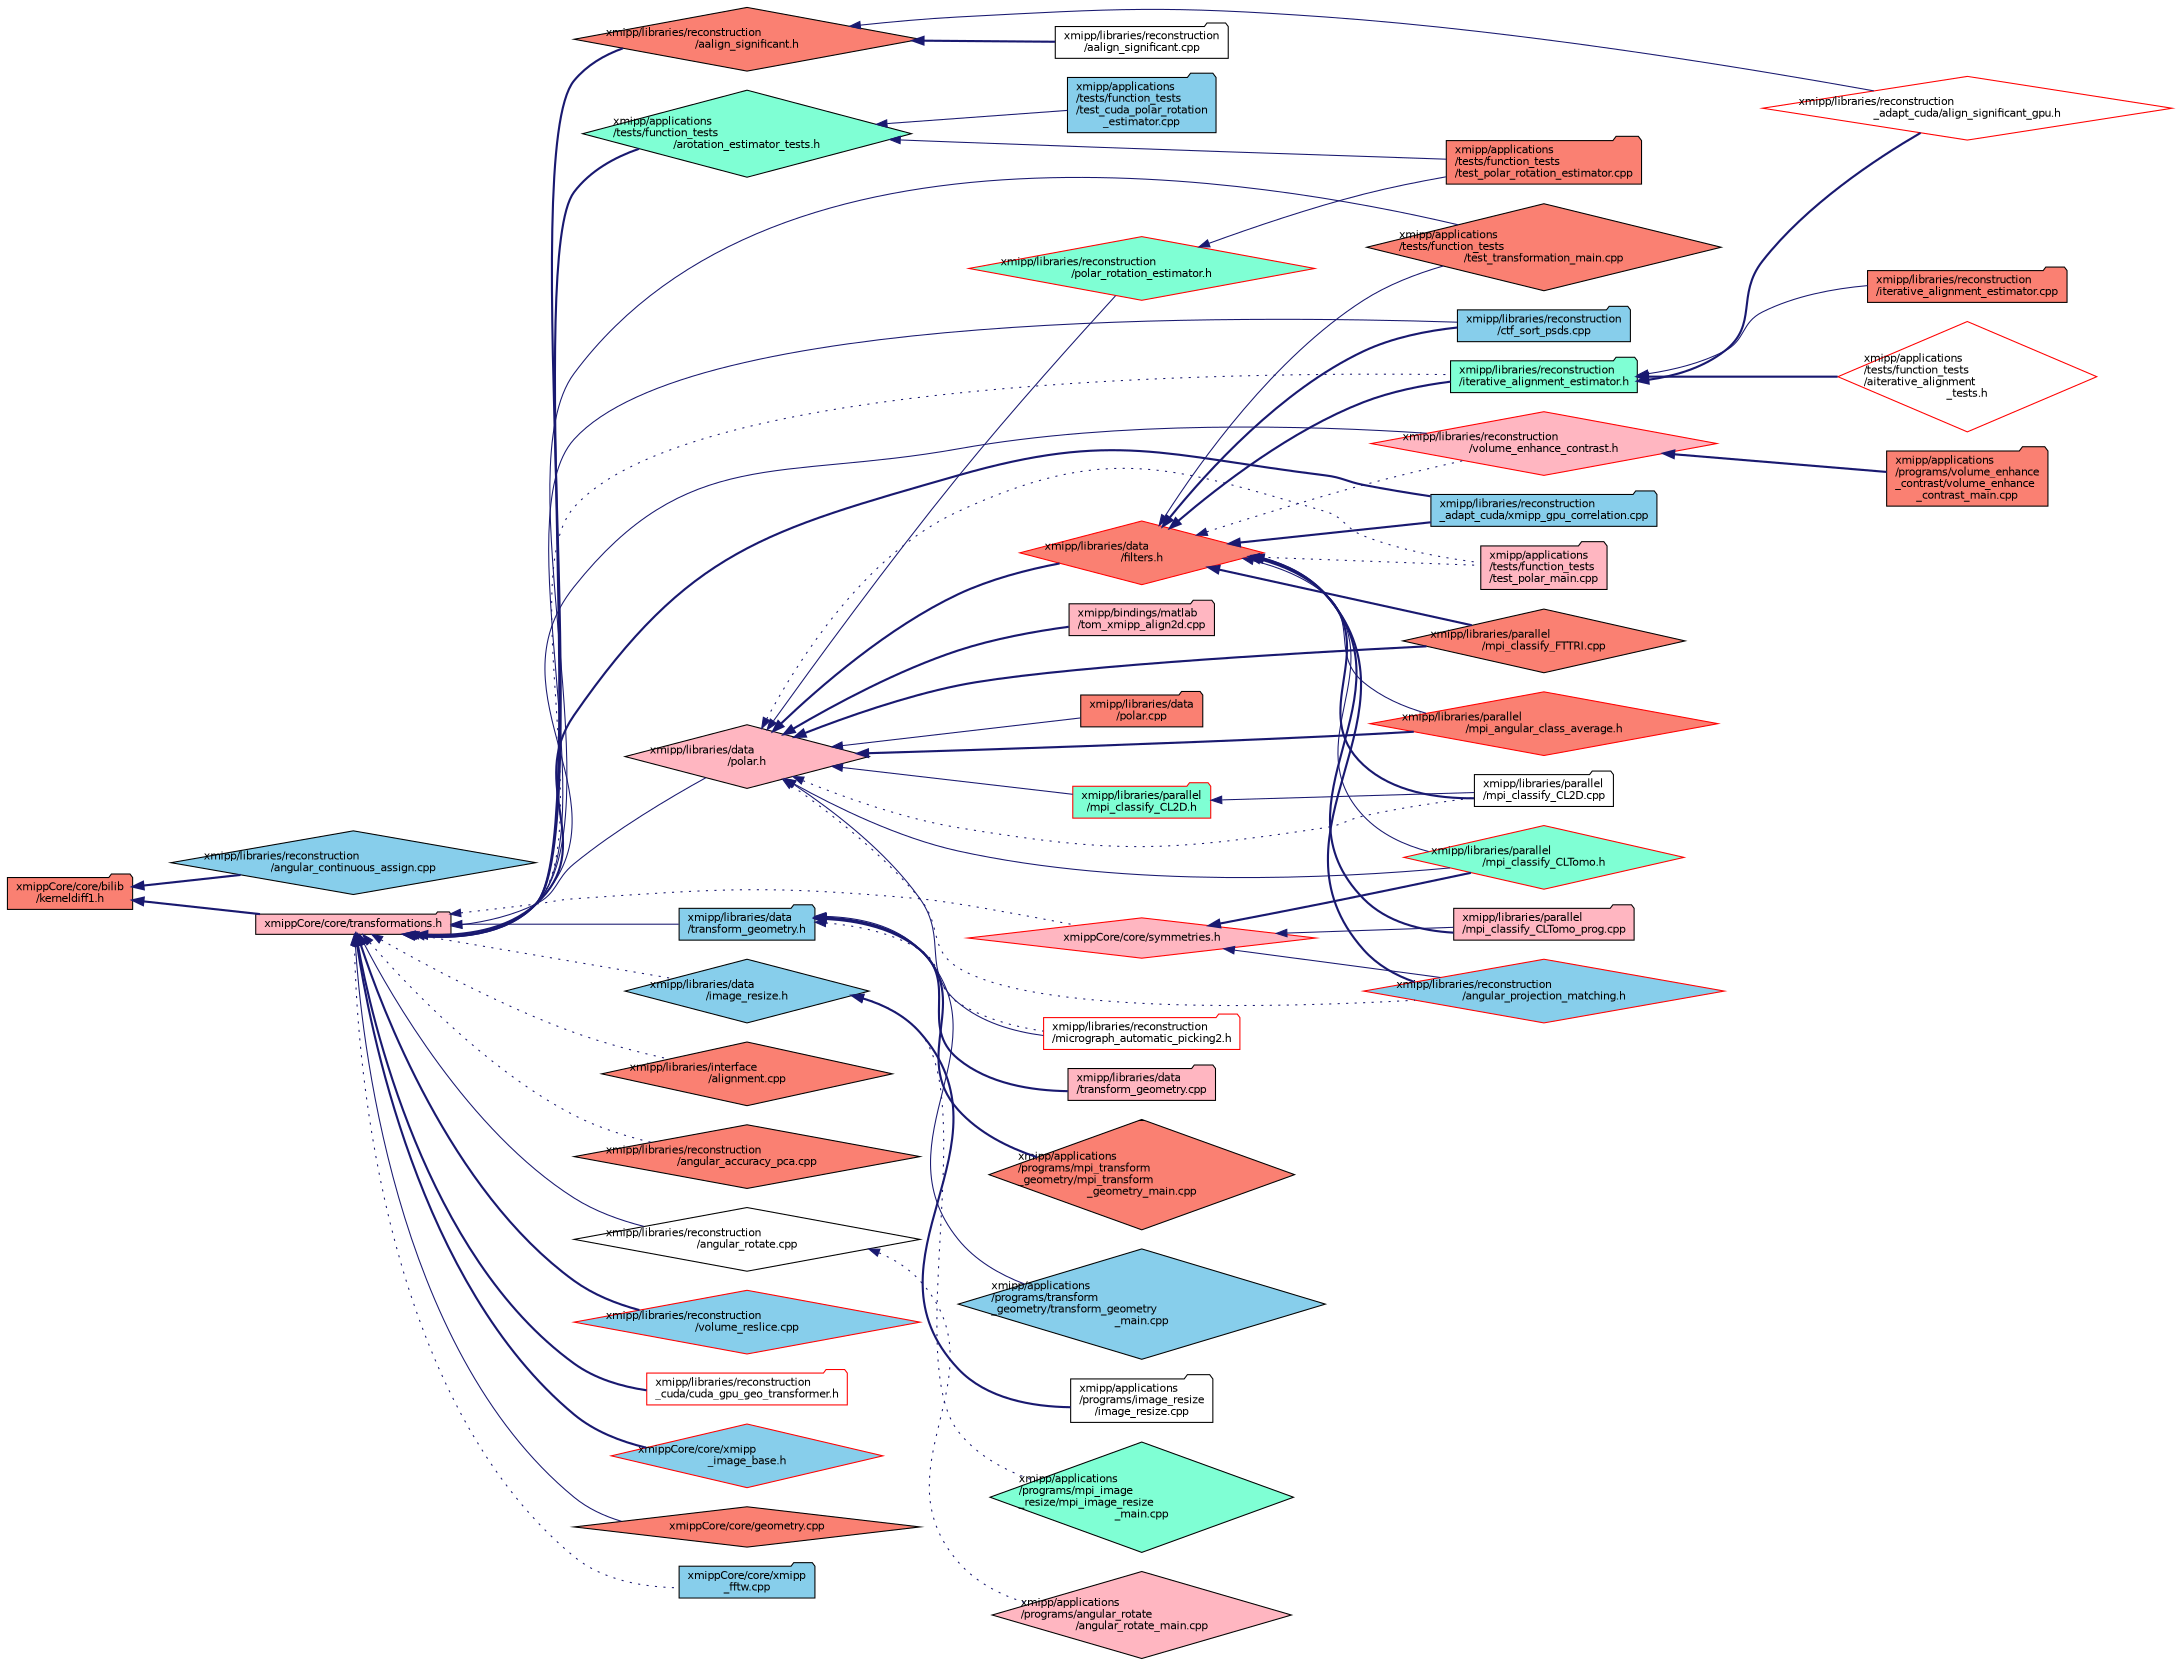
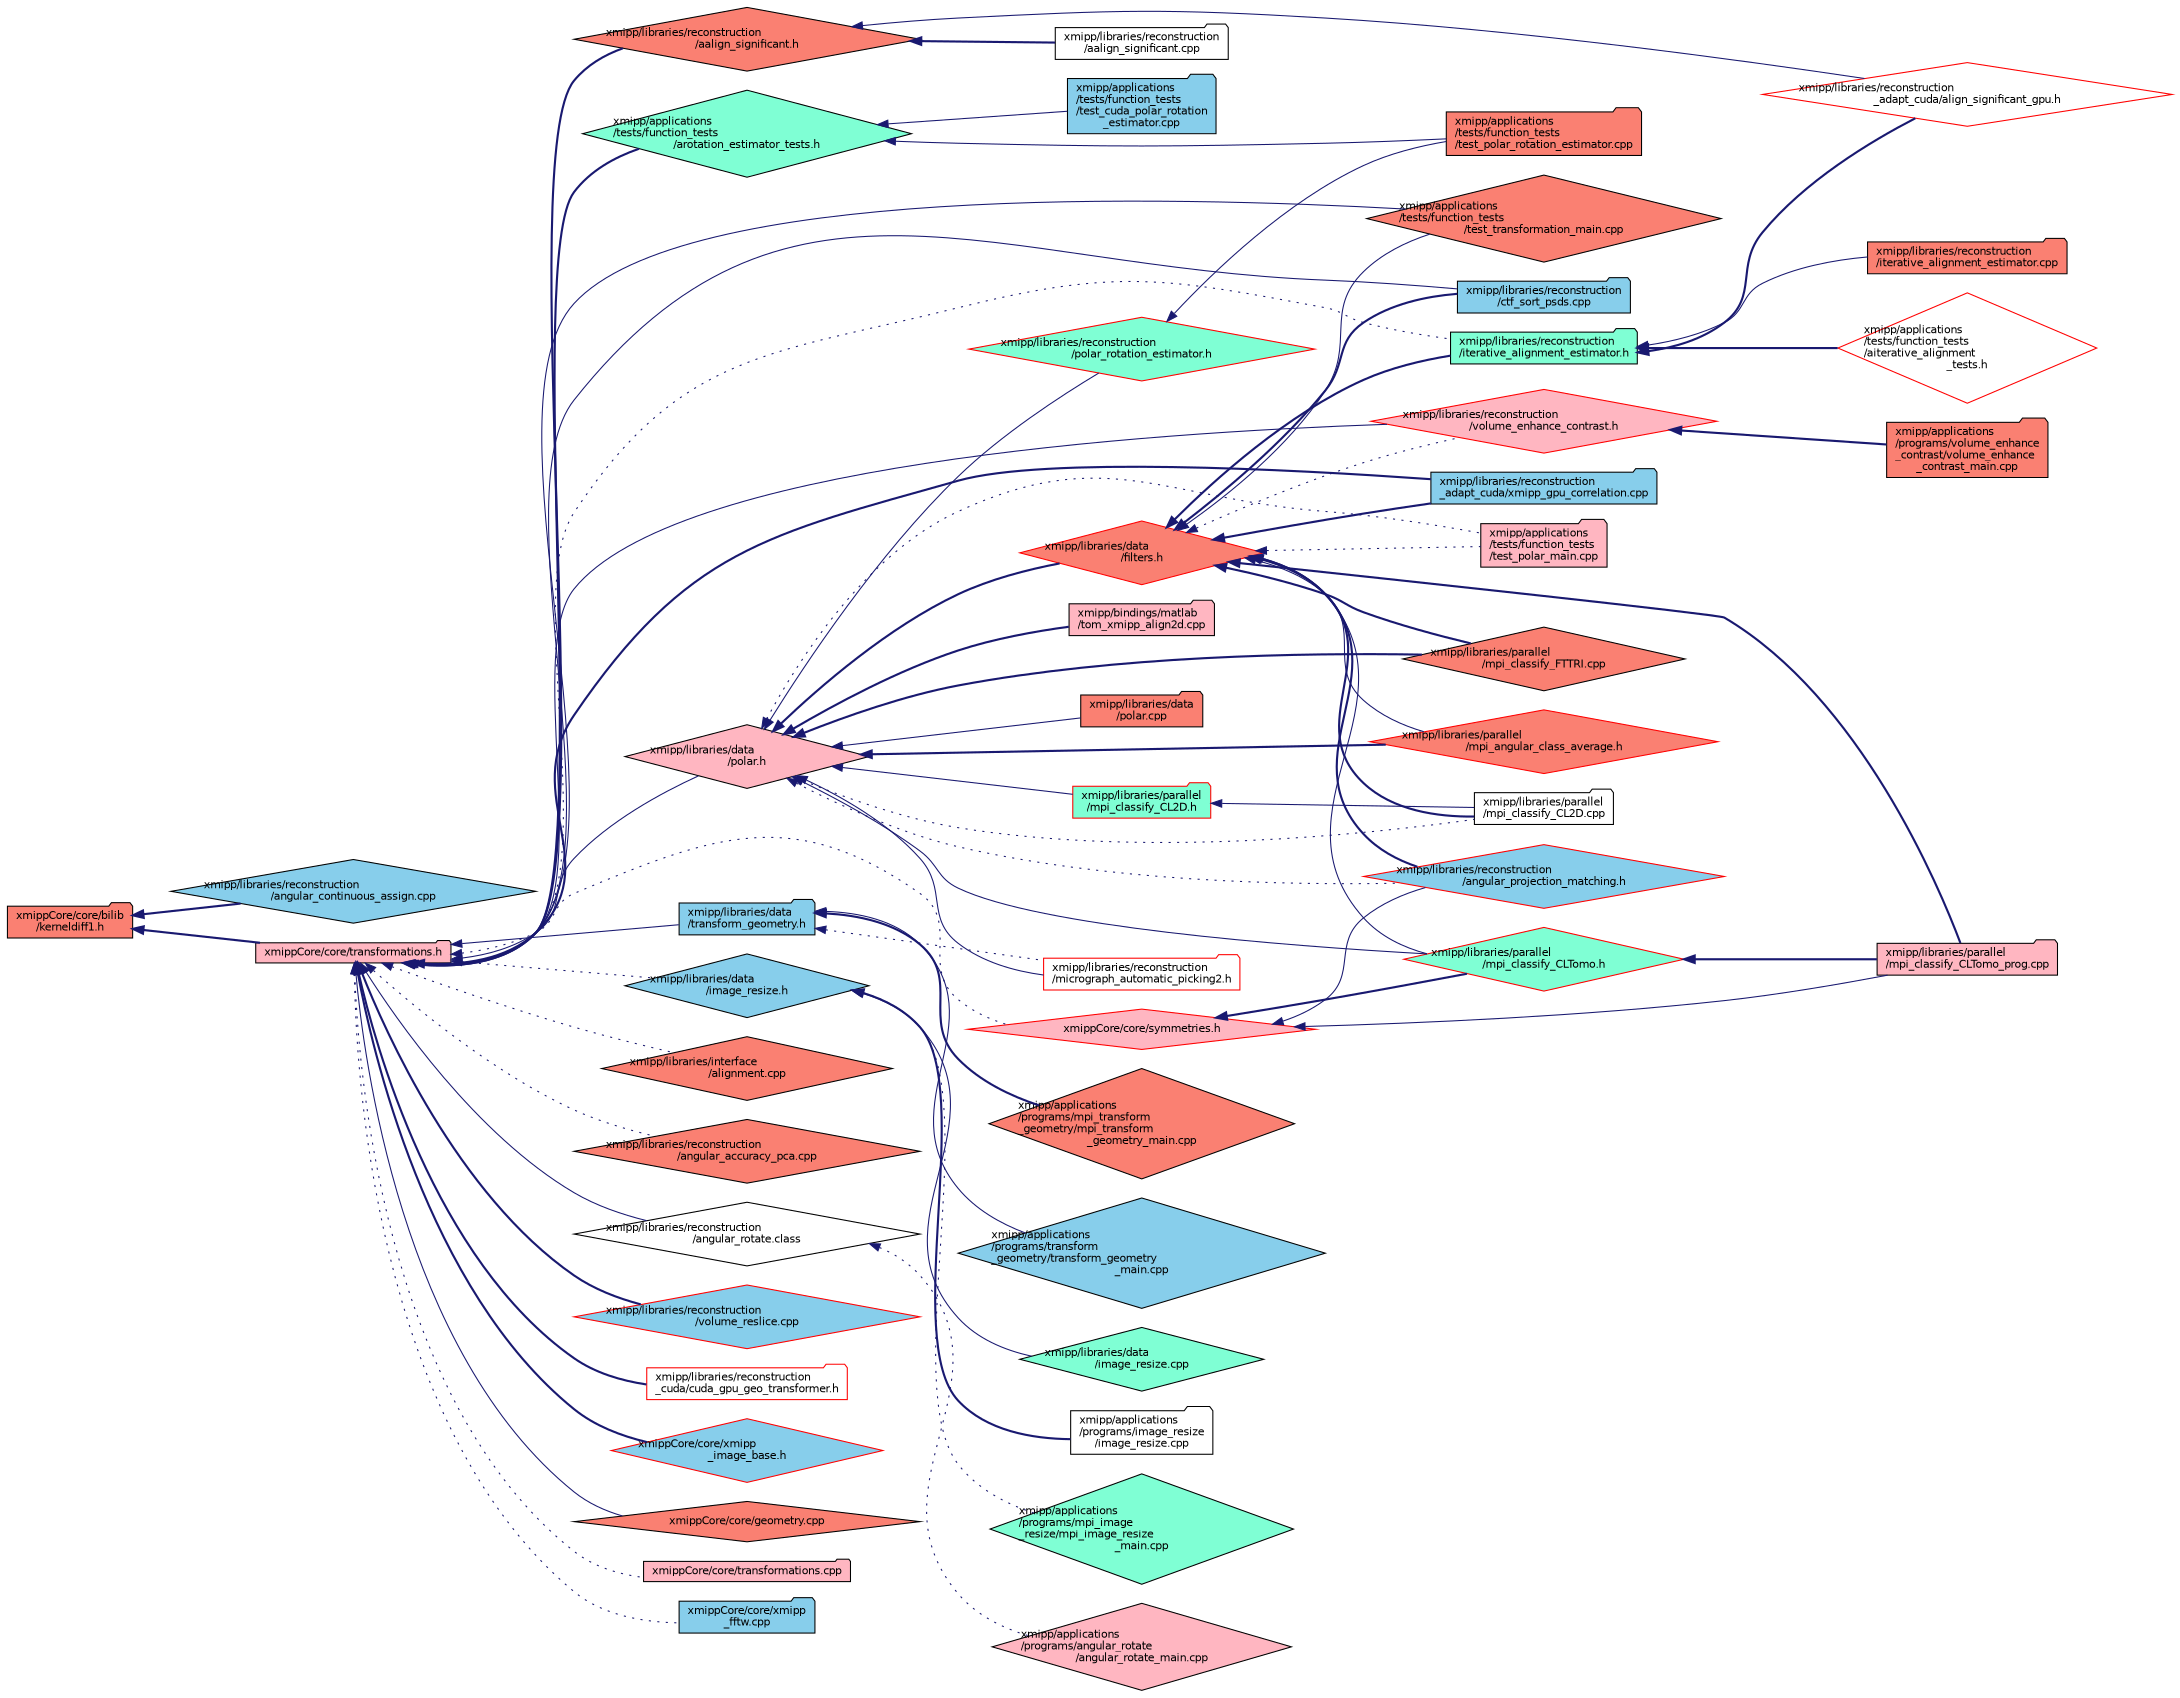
none -> (1786, 959)
(1142, 1084) -> none
(747, 1239) -> (747, 1234)
none -> (1142, 1359)
none -> (747, 1572)
